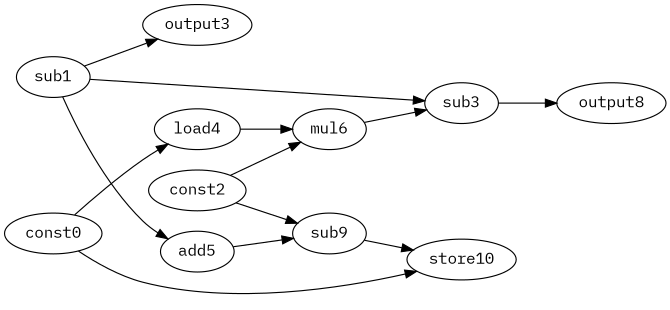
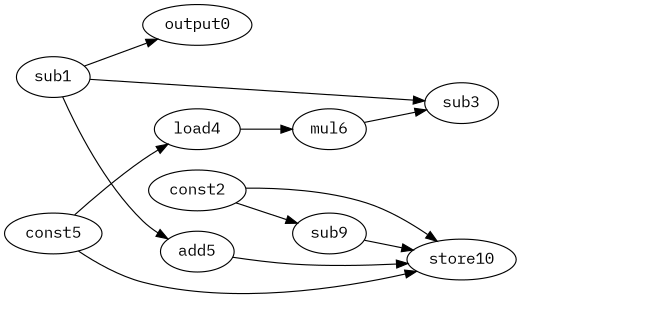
(197, 25) -> (197, 25)
(611, 103) -> none
(260, 161) -> (341, 196)
(53, 233) -> (53, 233)
(258, 243) -> (314, 265)
